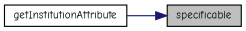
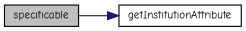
(141, 16) -> (93, 16)
